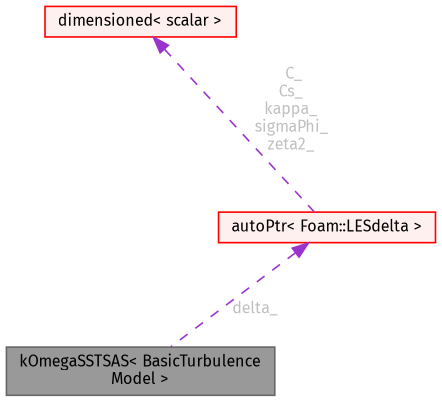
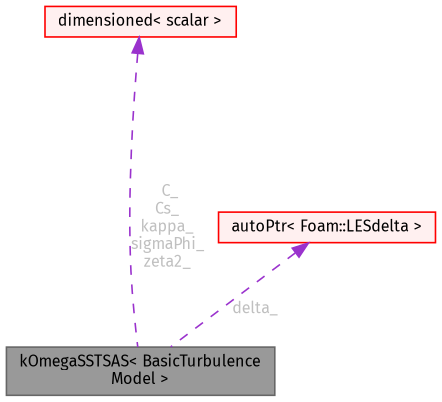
(239, 130) -> (130, 200)
